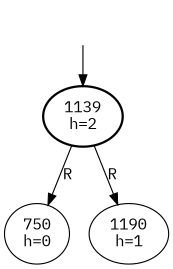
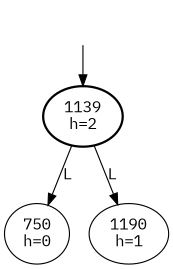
(68, 175) -> (68, 175)
(113, 175) -> (113, 175)
